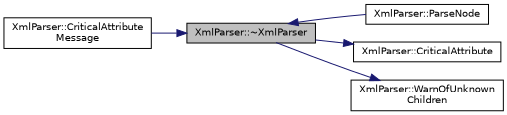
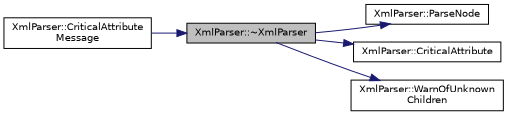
(332, 18) -> (348, 29)
